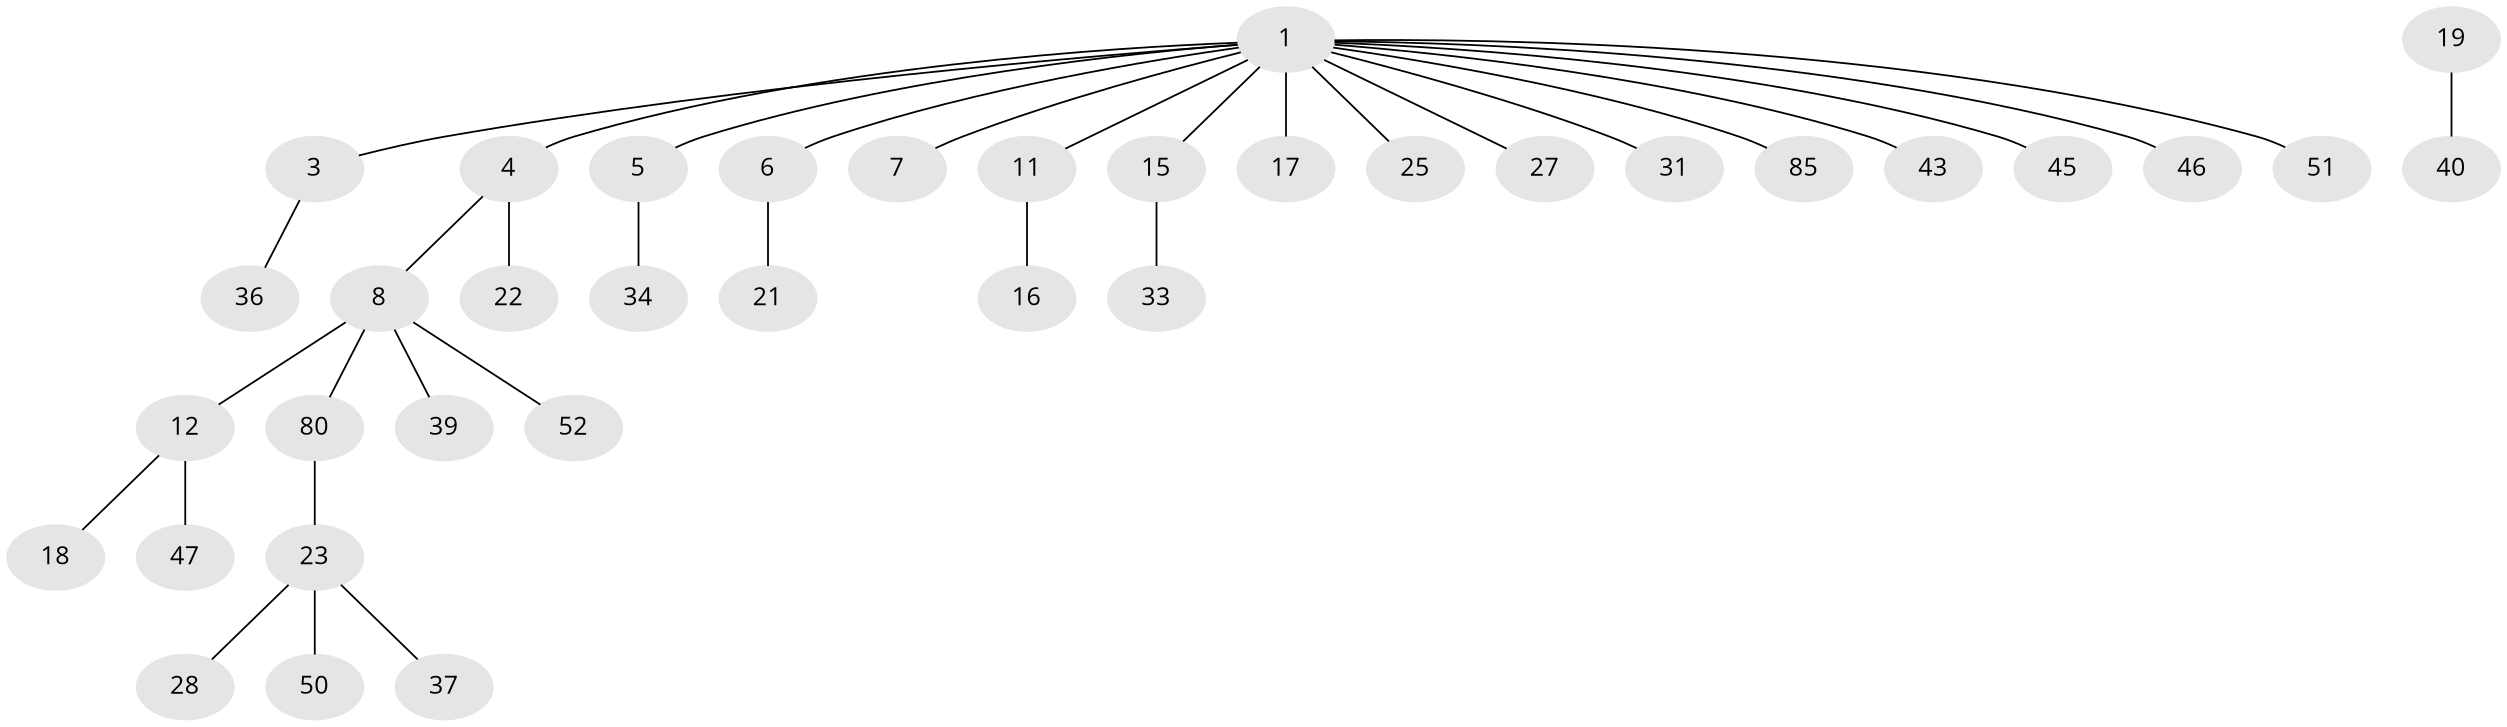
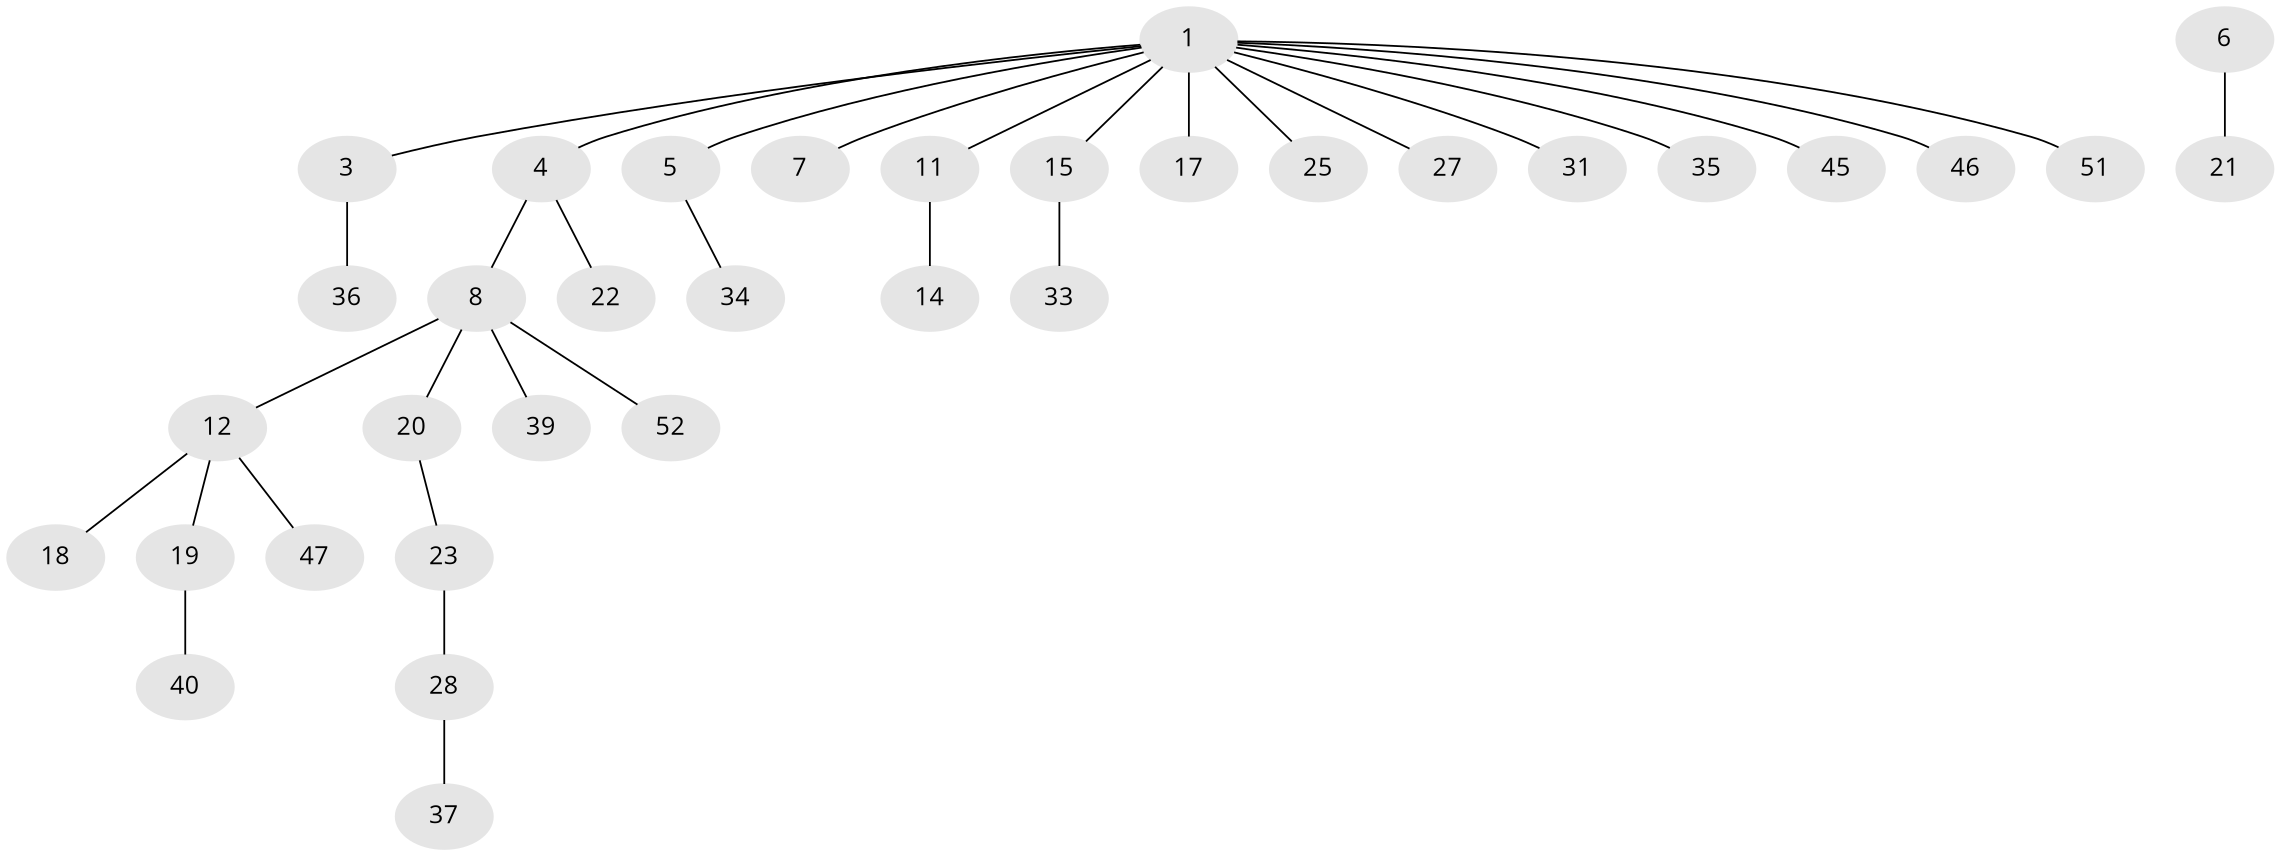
(1019, 87) -> none
(1804, 169) -> (1707, 169)
(1934, 169) -> none
(1027, 299) -> (930, 299)
(315, 428) -> (412, 428)
none -> (201, 493)
(379, 622) -> (444, 752)
(315, 687) -> none
